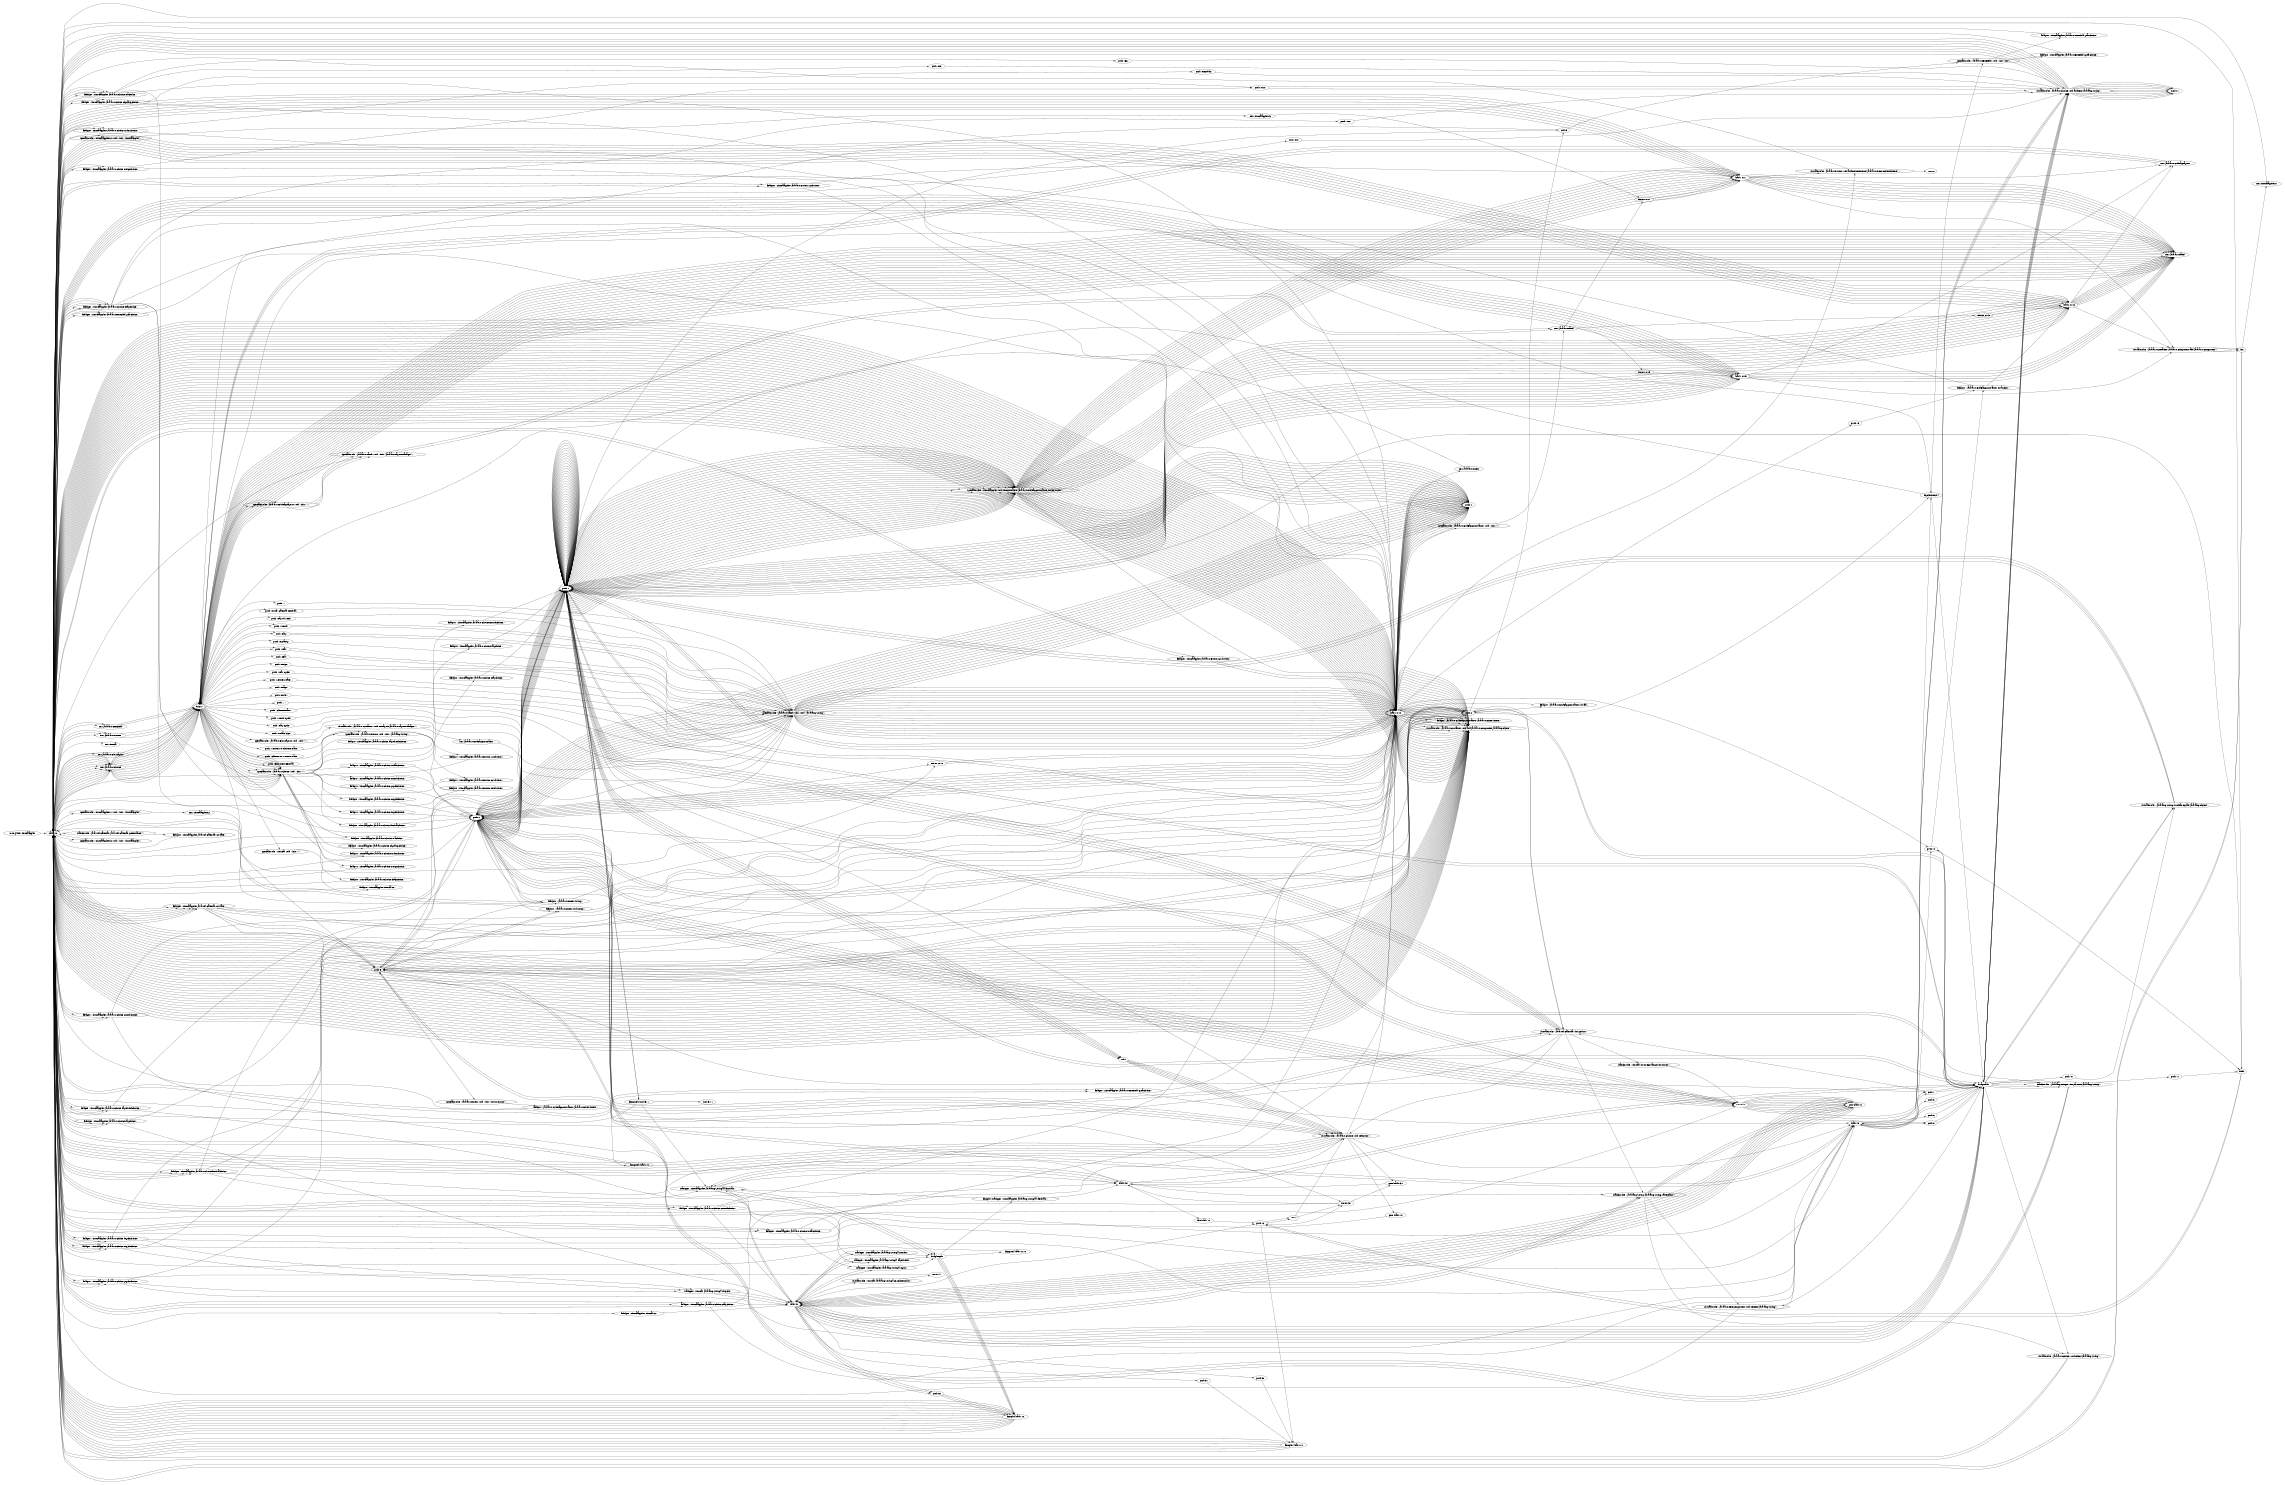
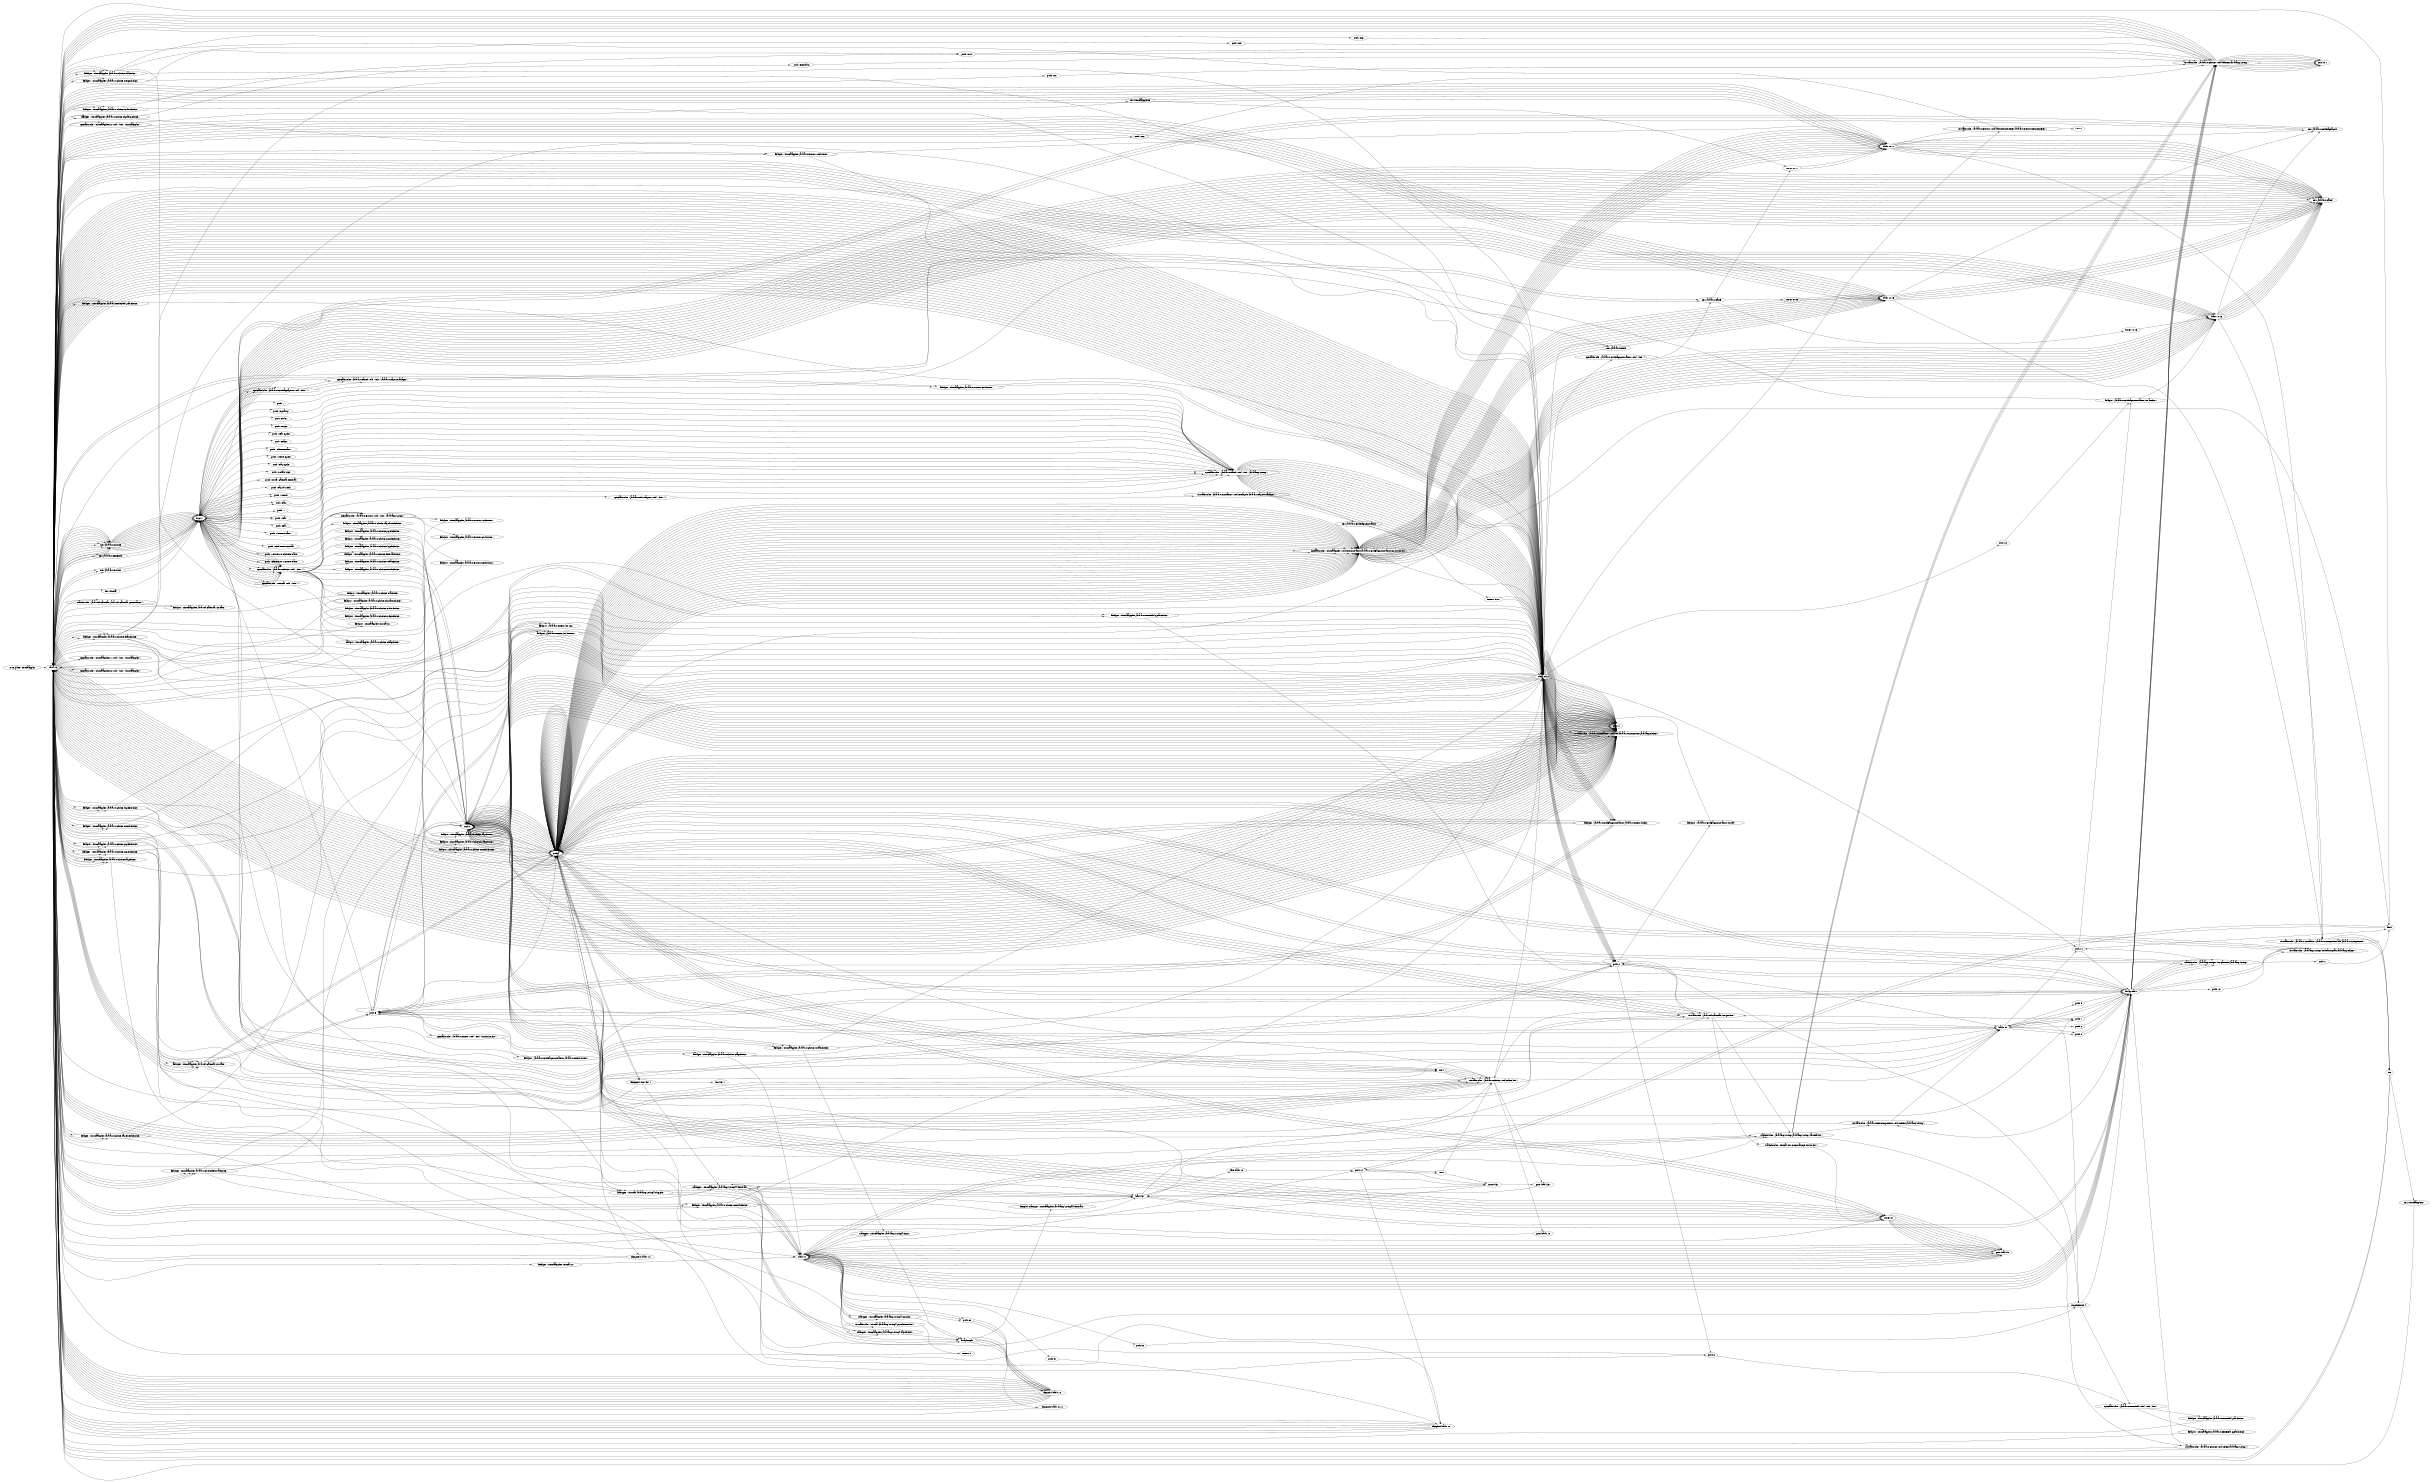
(111, 755) -> none
(199, 813) -> none
